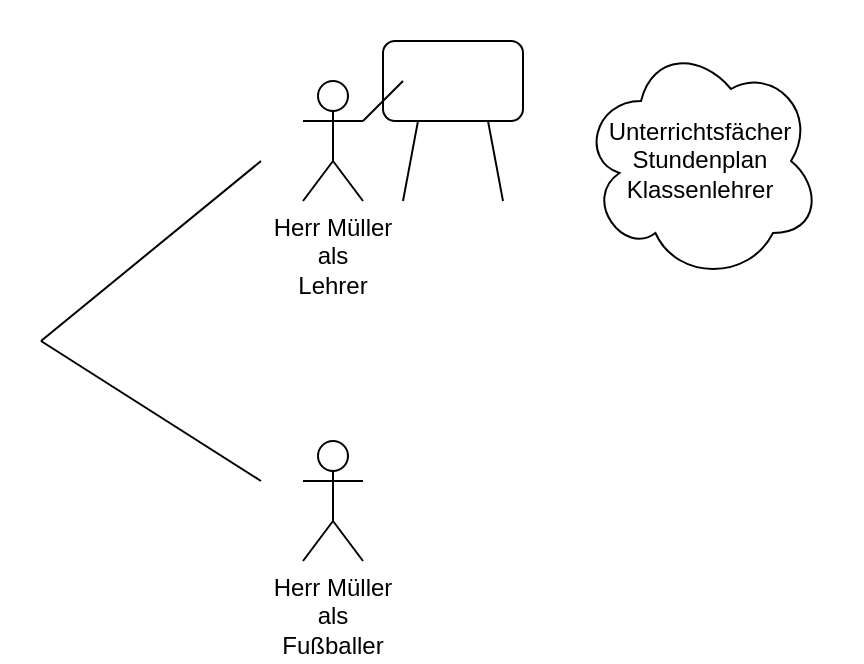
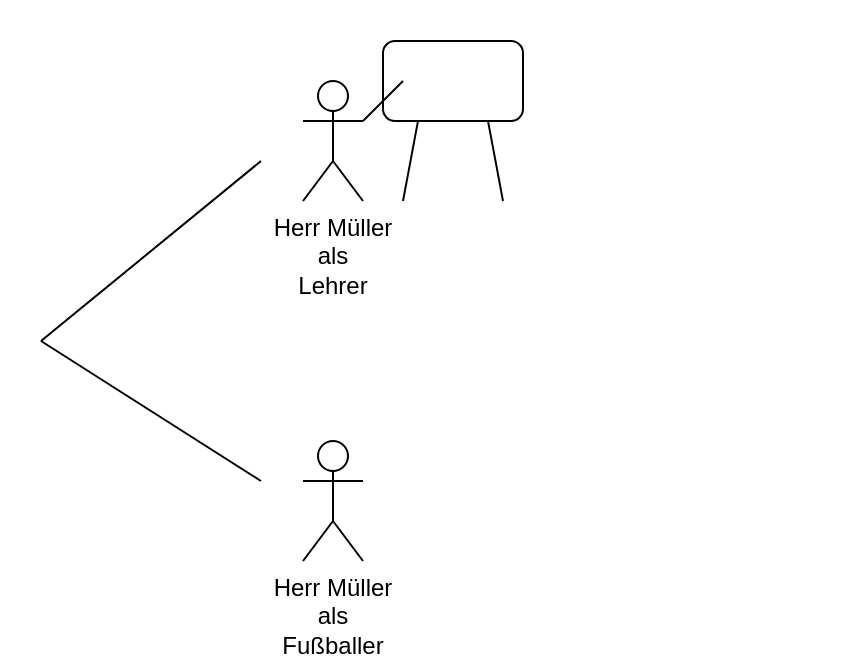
(701, 161) -> none
